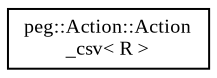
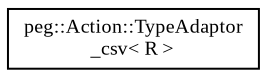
(109, 39) -> (133, 39)
